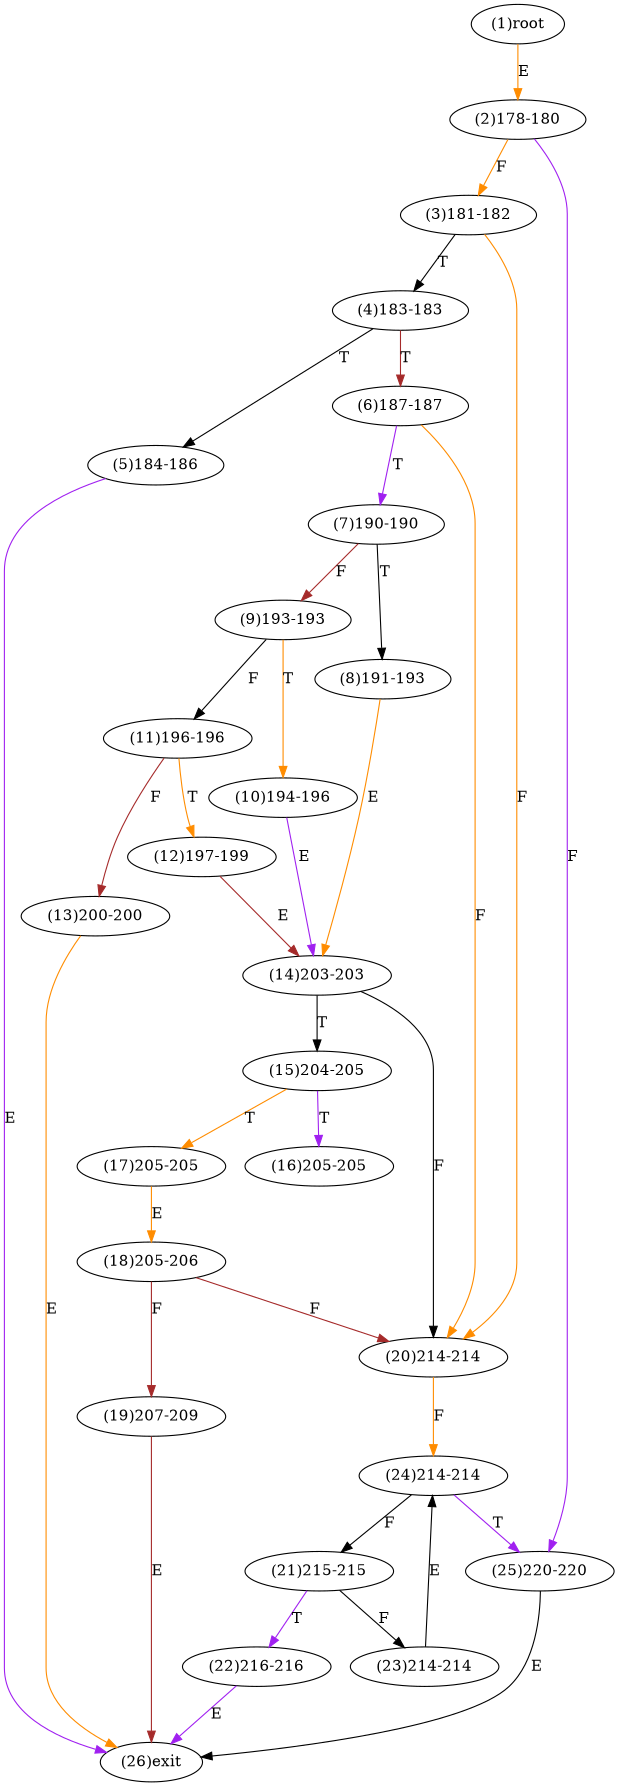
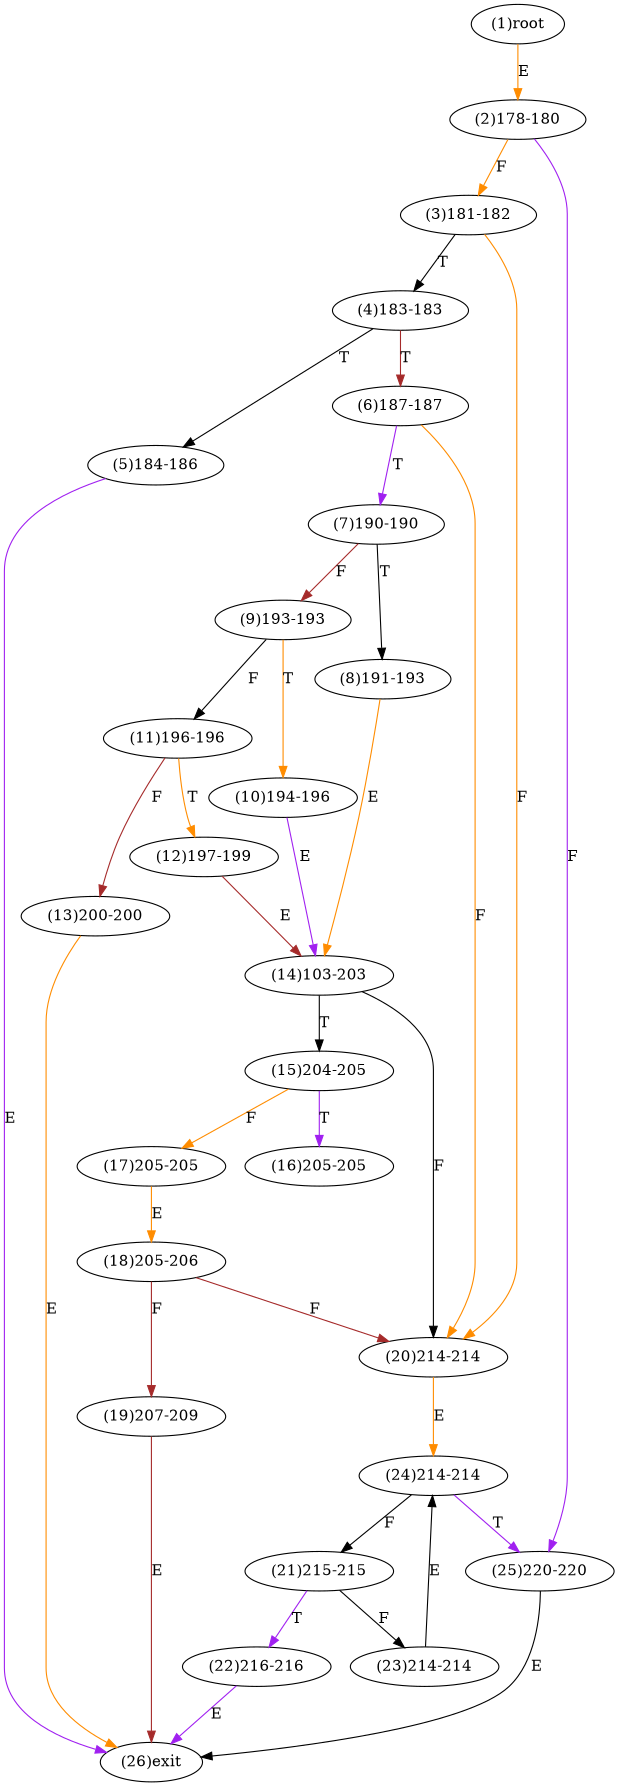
(317, 975) -> (319, 975)
(250, 1119) -> (251, 1119)
(439, 1417) -> (439, 1417)
